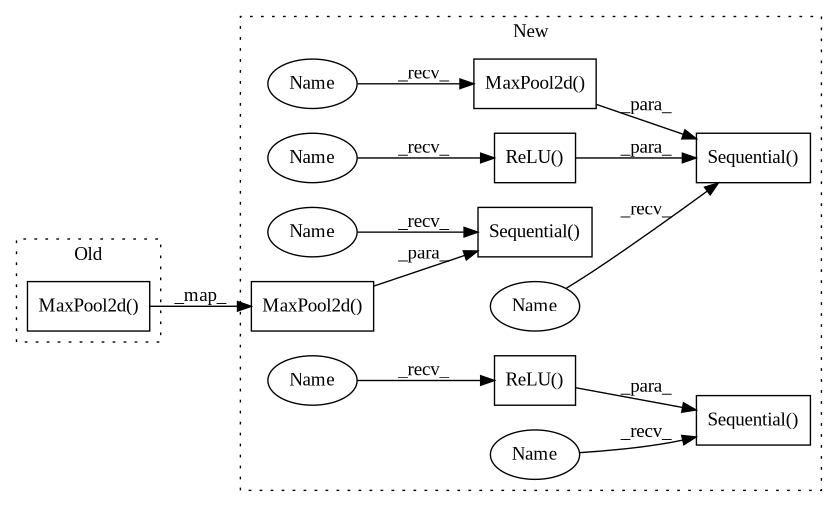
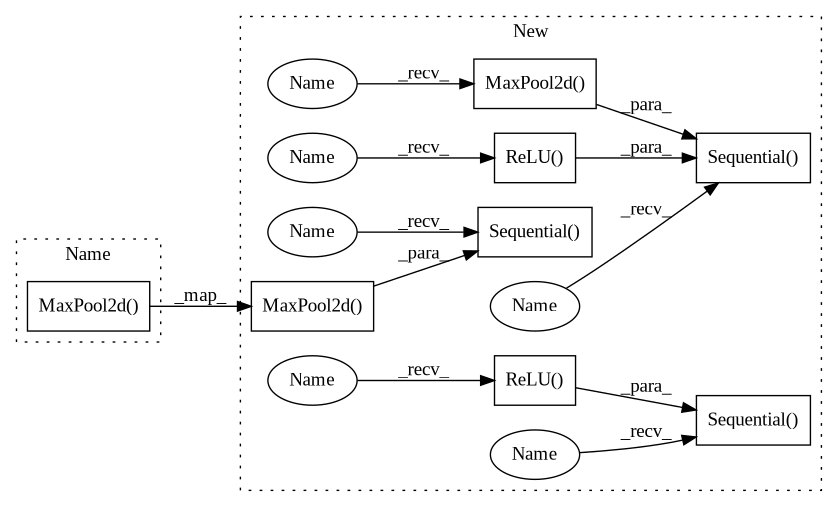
(89, 255) -> (89, 255)
